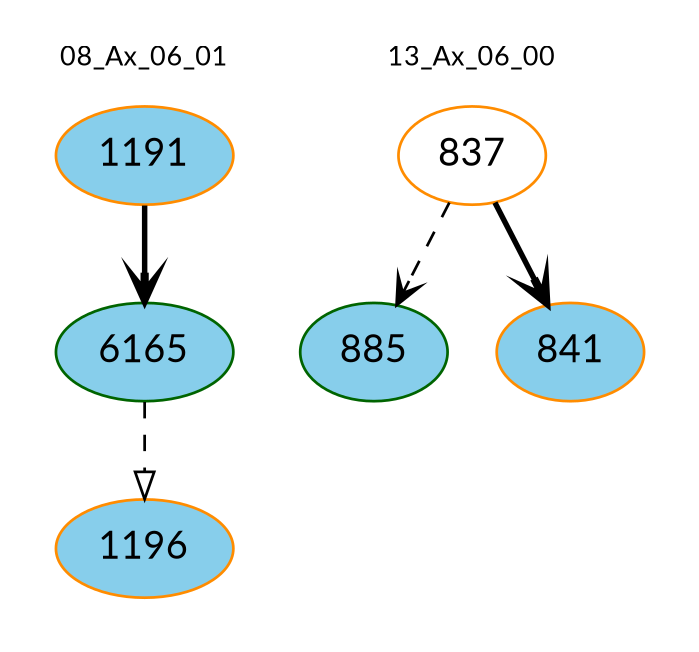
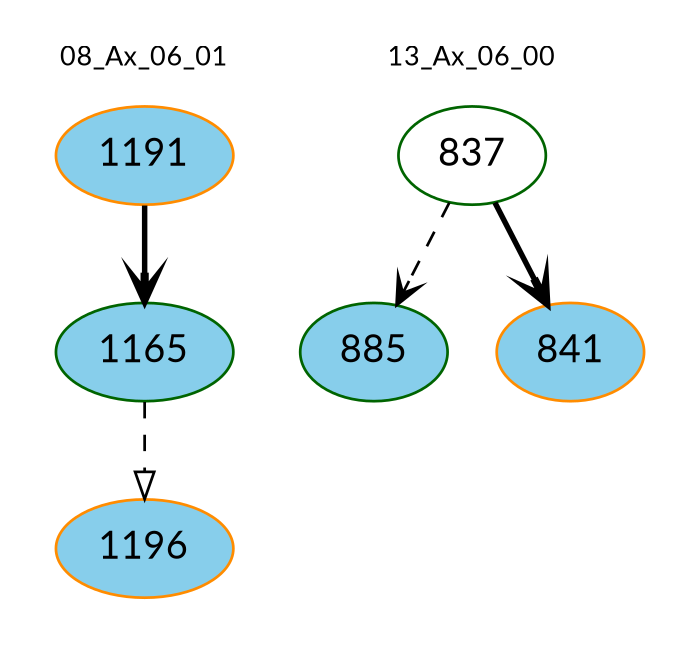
(472, 156) -> (472, 156)
(145, 352) -> (145, 352)
